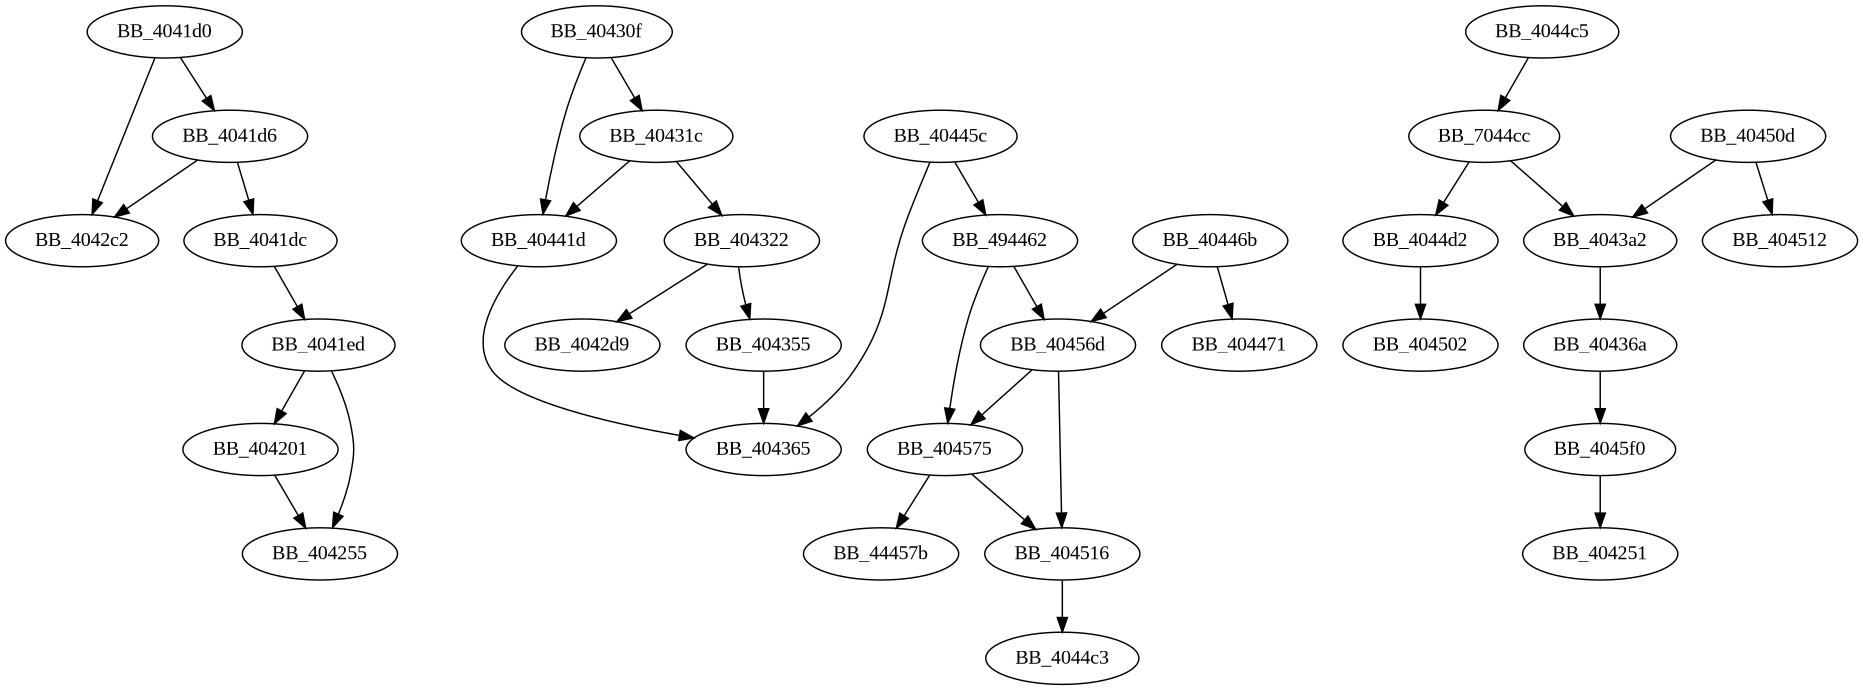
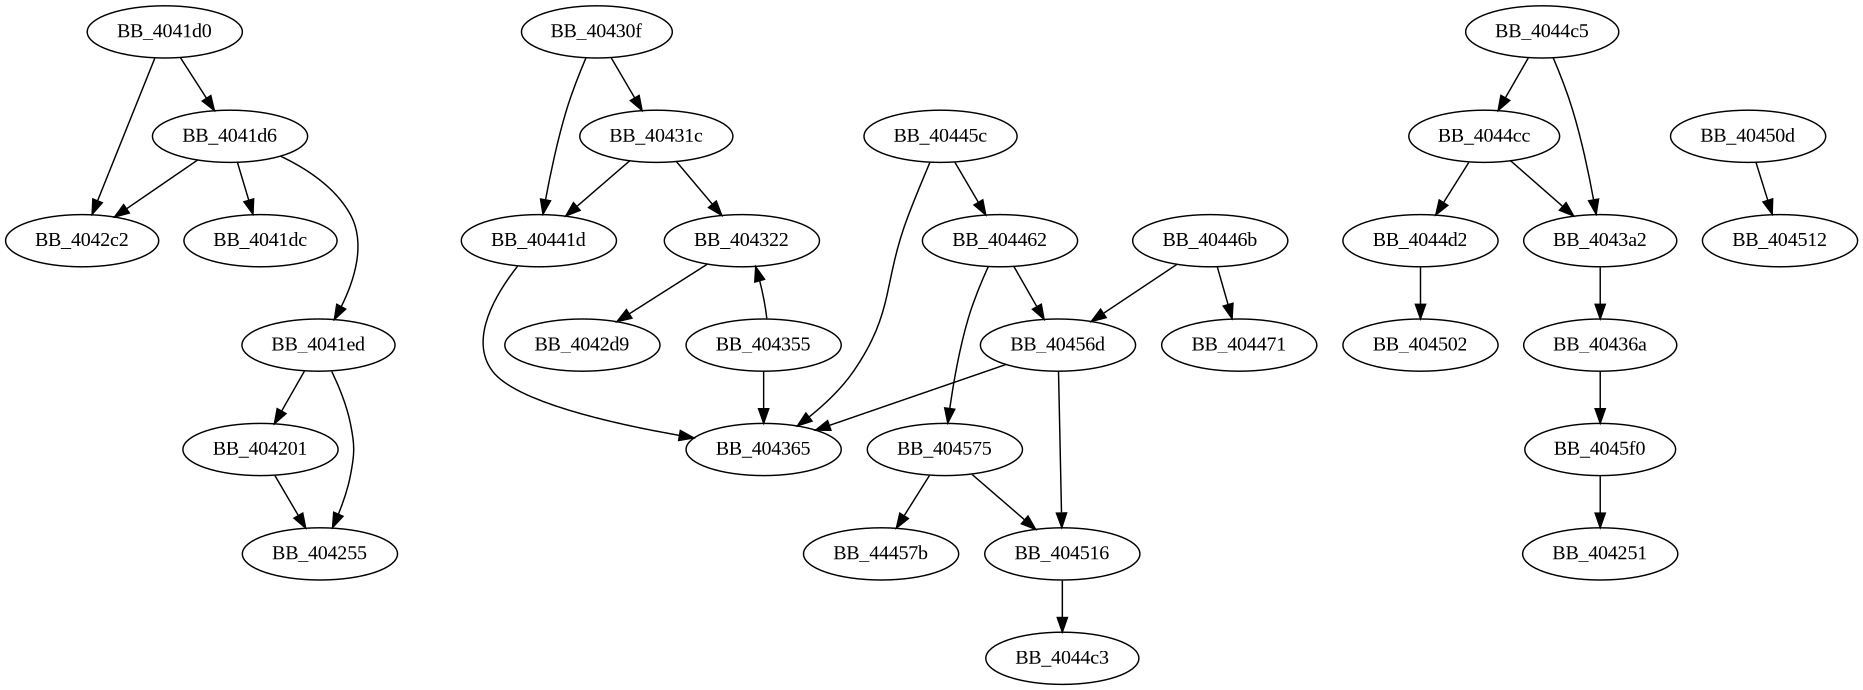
(1484, 136) -> (1484, 136)
(1680, 184) -> (1578, 128)
(1000, 241) -> (1000, 241)
(742, 286) -> (764, 300)
(286, 287) -> (351, 216)
(1007, 393) -> (918, 395)
